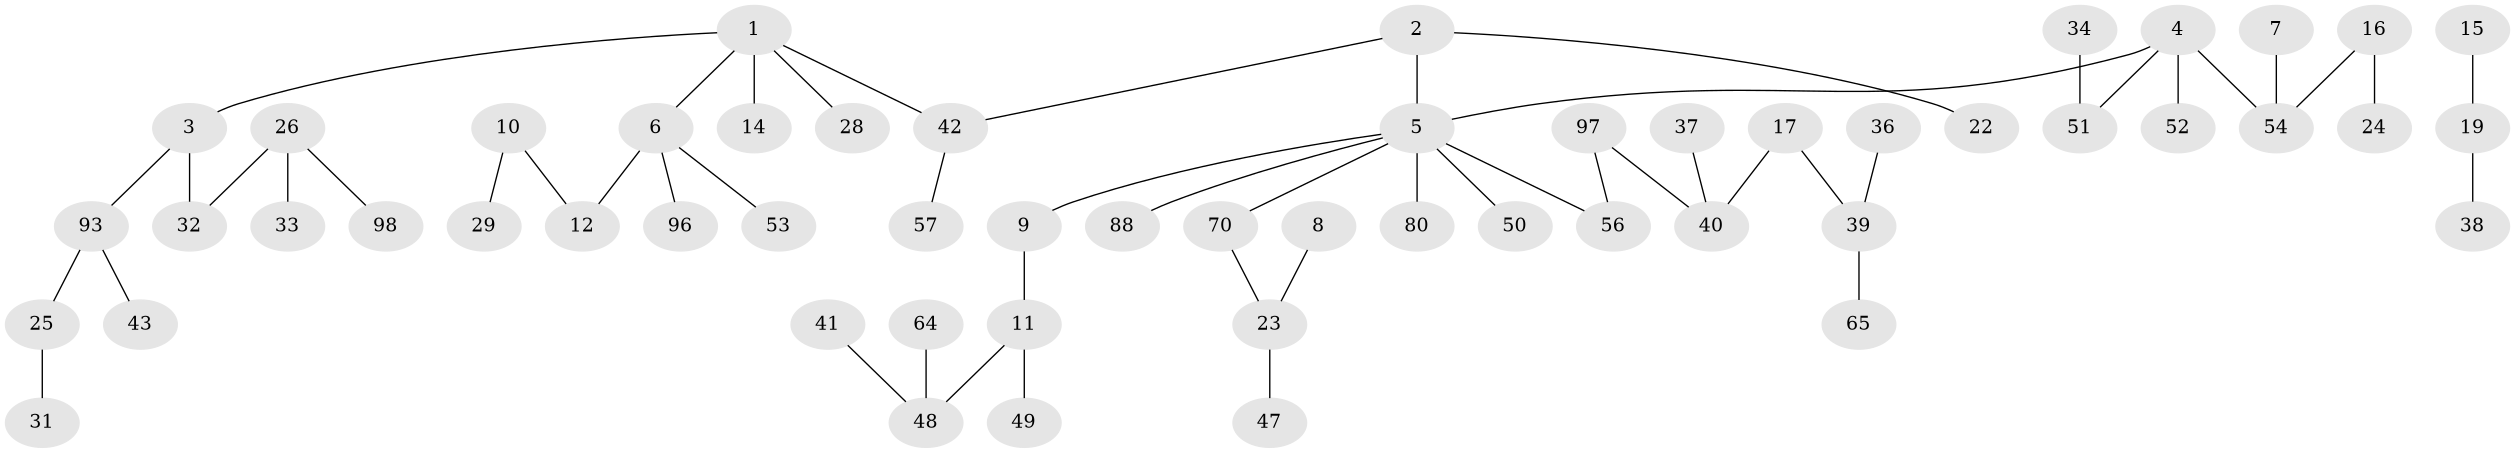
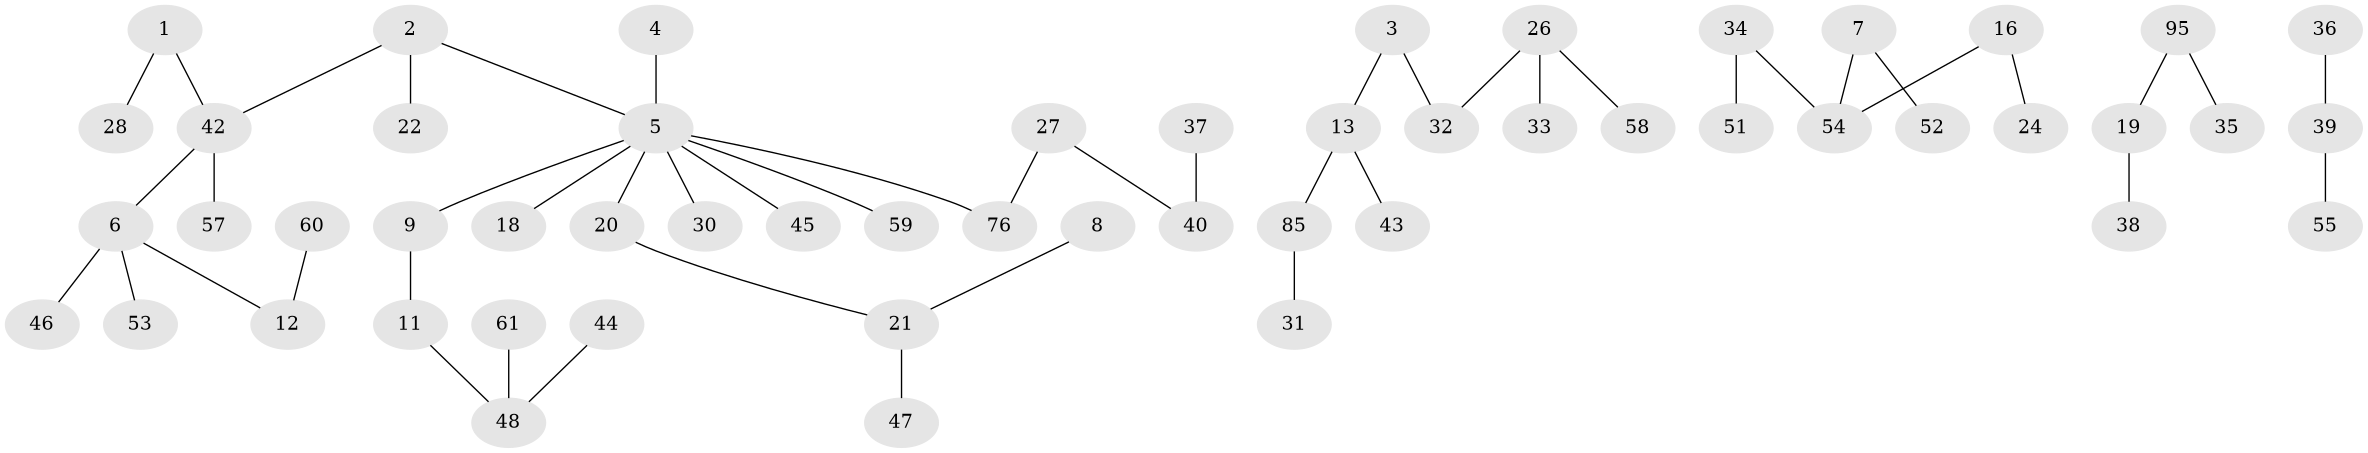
(2473, 30) -> (2178, 30)
(465, 57) -> none
(705, 79) -> (165, 177)
(2129, 79) -> none
(2178, 79) -> (1896, 79)
(2227, 79) -> (1785, 79)
(509, 128) -> (312, 226)
(754, 128) -> none
(1589, 128) -> (1049, 128)
(1785, 128) -> none
none -> (2227, 128)
(91, 226) -> (1343, 128)
(386, 226) -> (1638, 128)
(484, 226) -> none
(681, 226) -> (42, 325)
none -> (803, 226)
(1122, 226) -> (509, 226)
(1221, 226) -> (607, 226)
(1417, 226) -> (705, 226)
(1515, 226) -> (902, 226)
(1613, 226) -> (1000, 226)
(42, 325) -> (1294, 226)
(828, 325) -> (509, 325)
(926, 325) -> (607, 325)
(1270, 325) -> (902, 325)
(1859, 325) -> (2325, 226)
(1024, 423) -> none
